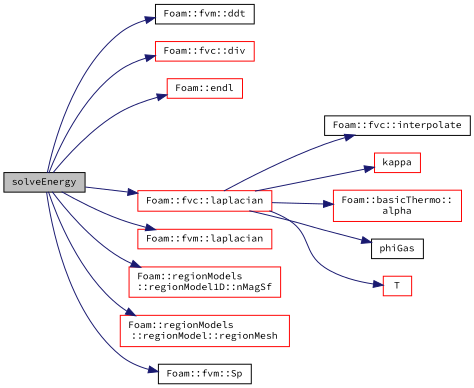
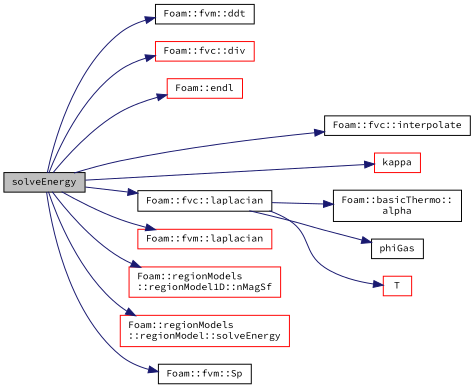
(283, 161) -> (193, 148)
(310, 180) -> (225, 172)
(205, 201) -> (205, 201)
(397, 206) -> (397, 206)
(205, 331) -> (205, 331)
